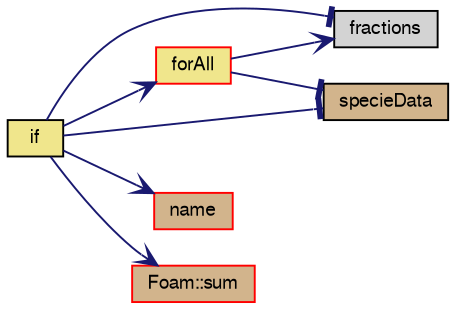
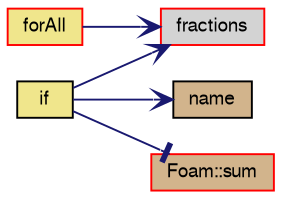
(165, 18) -> (113, 70)
(386, 29) -> (213, 27)
(386, 102) -> none
(101, 108) -> none
(93, 209) -> (117, 131)
(193, 211) -> (213, 100)
